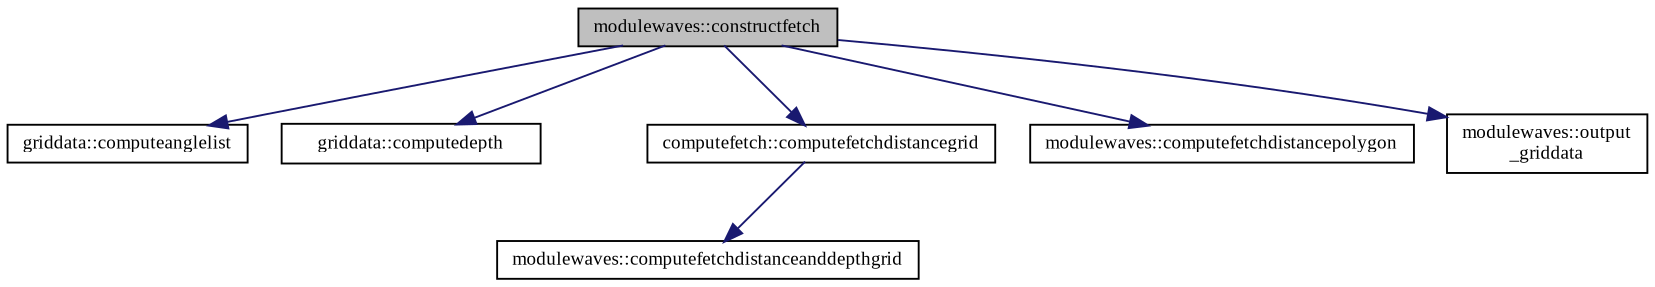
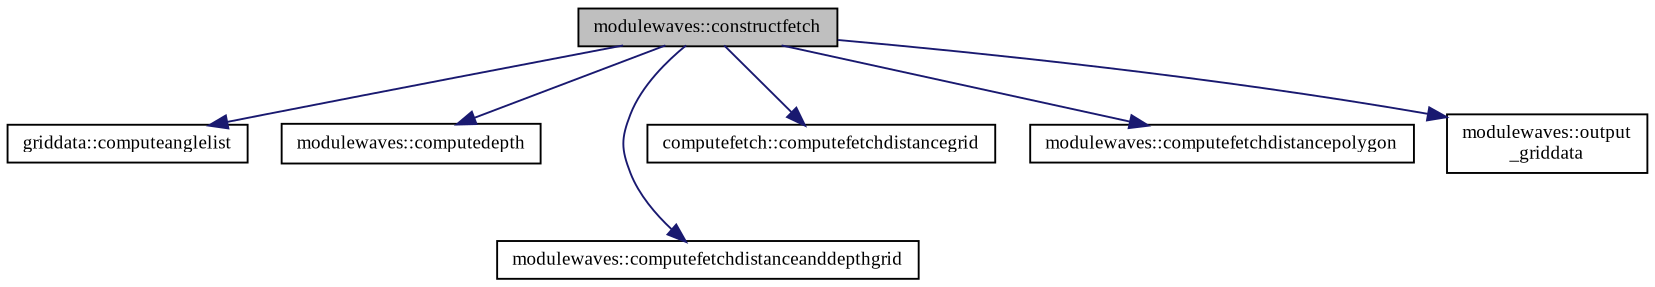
(411, 144) -> (411, 144)
(771, 195) -> (624, 134)
